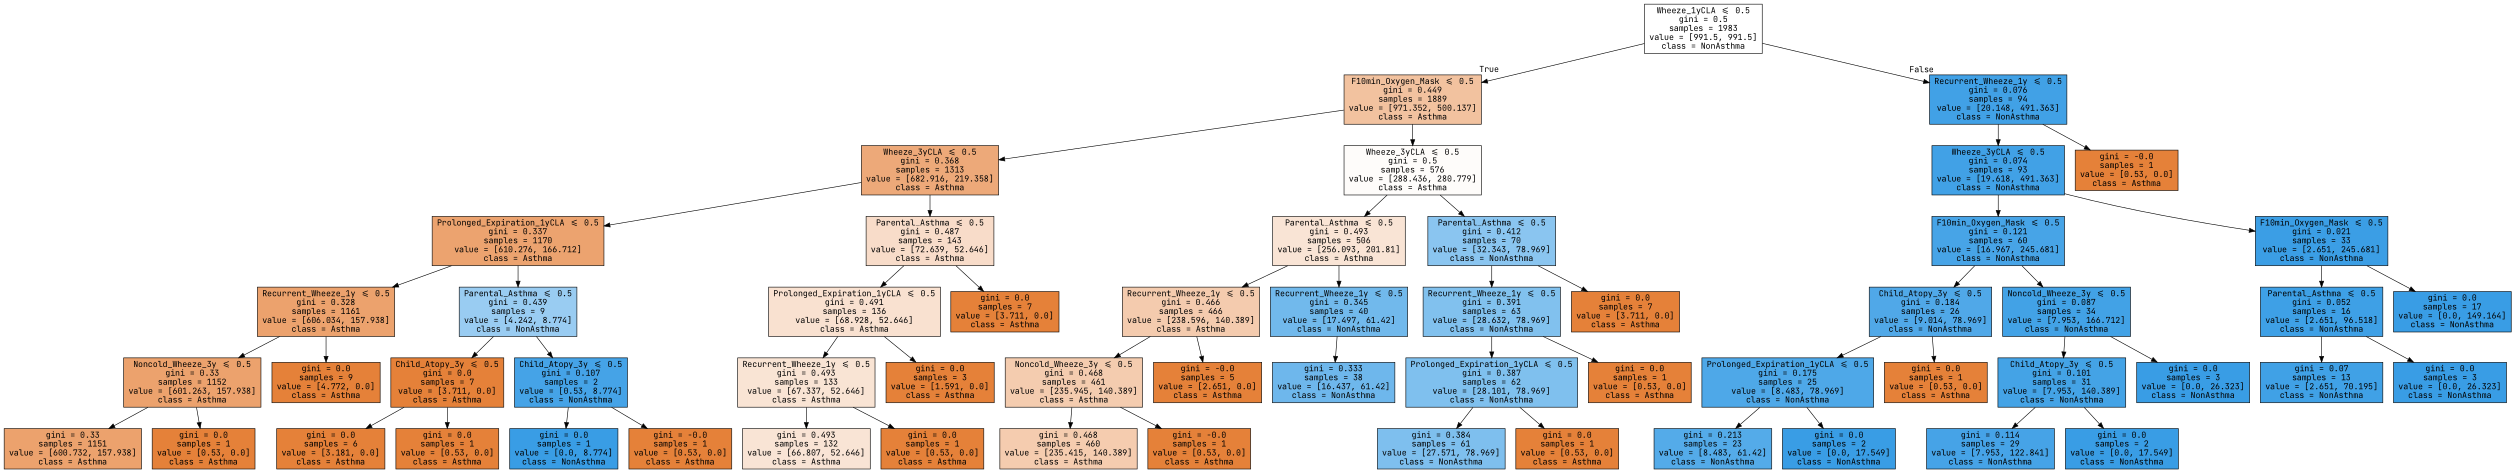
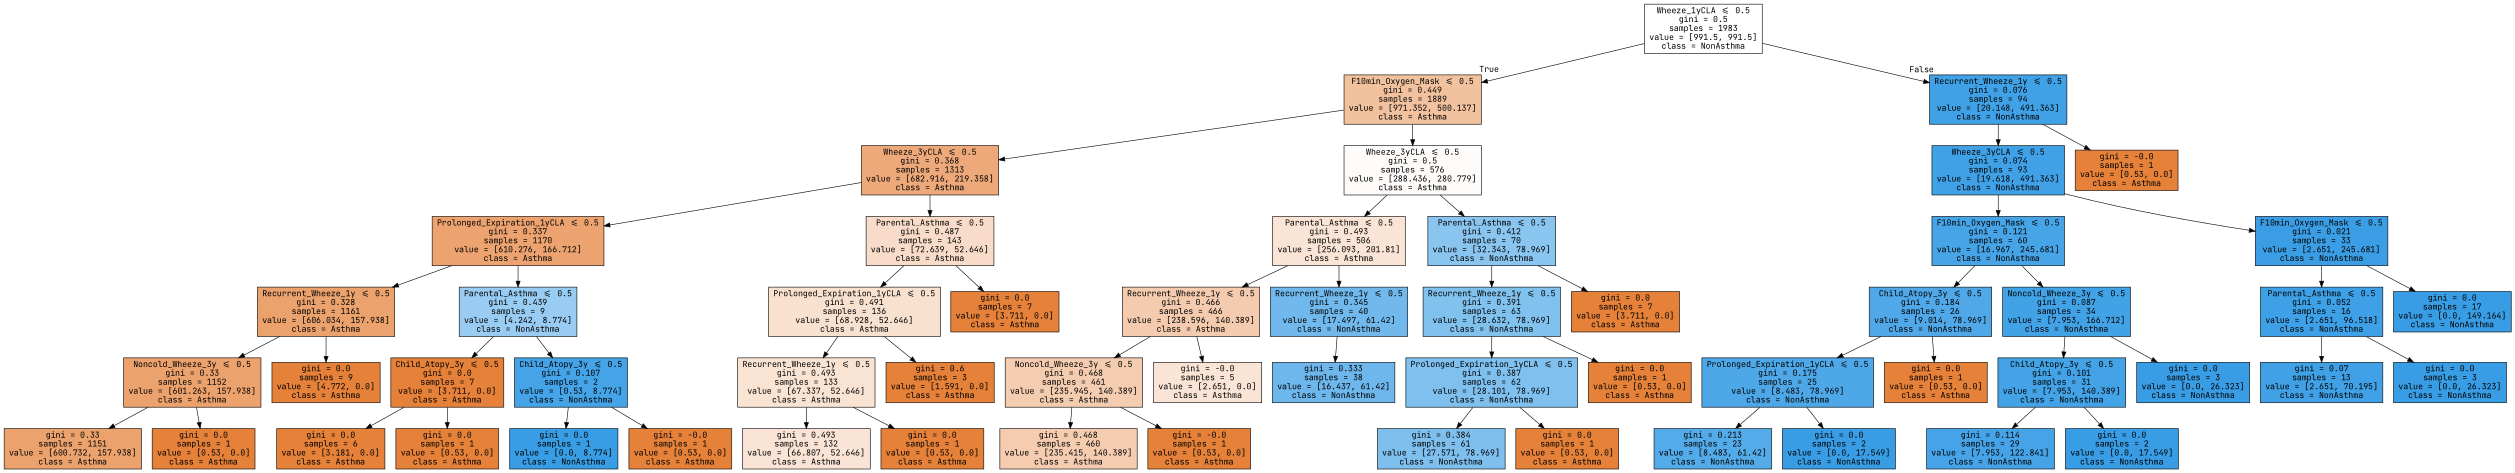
(940, 383) -> (940, 383)
(1208, 383) -> (1208, 383)
